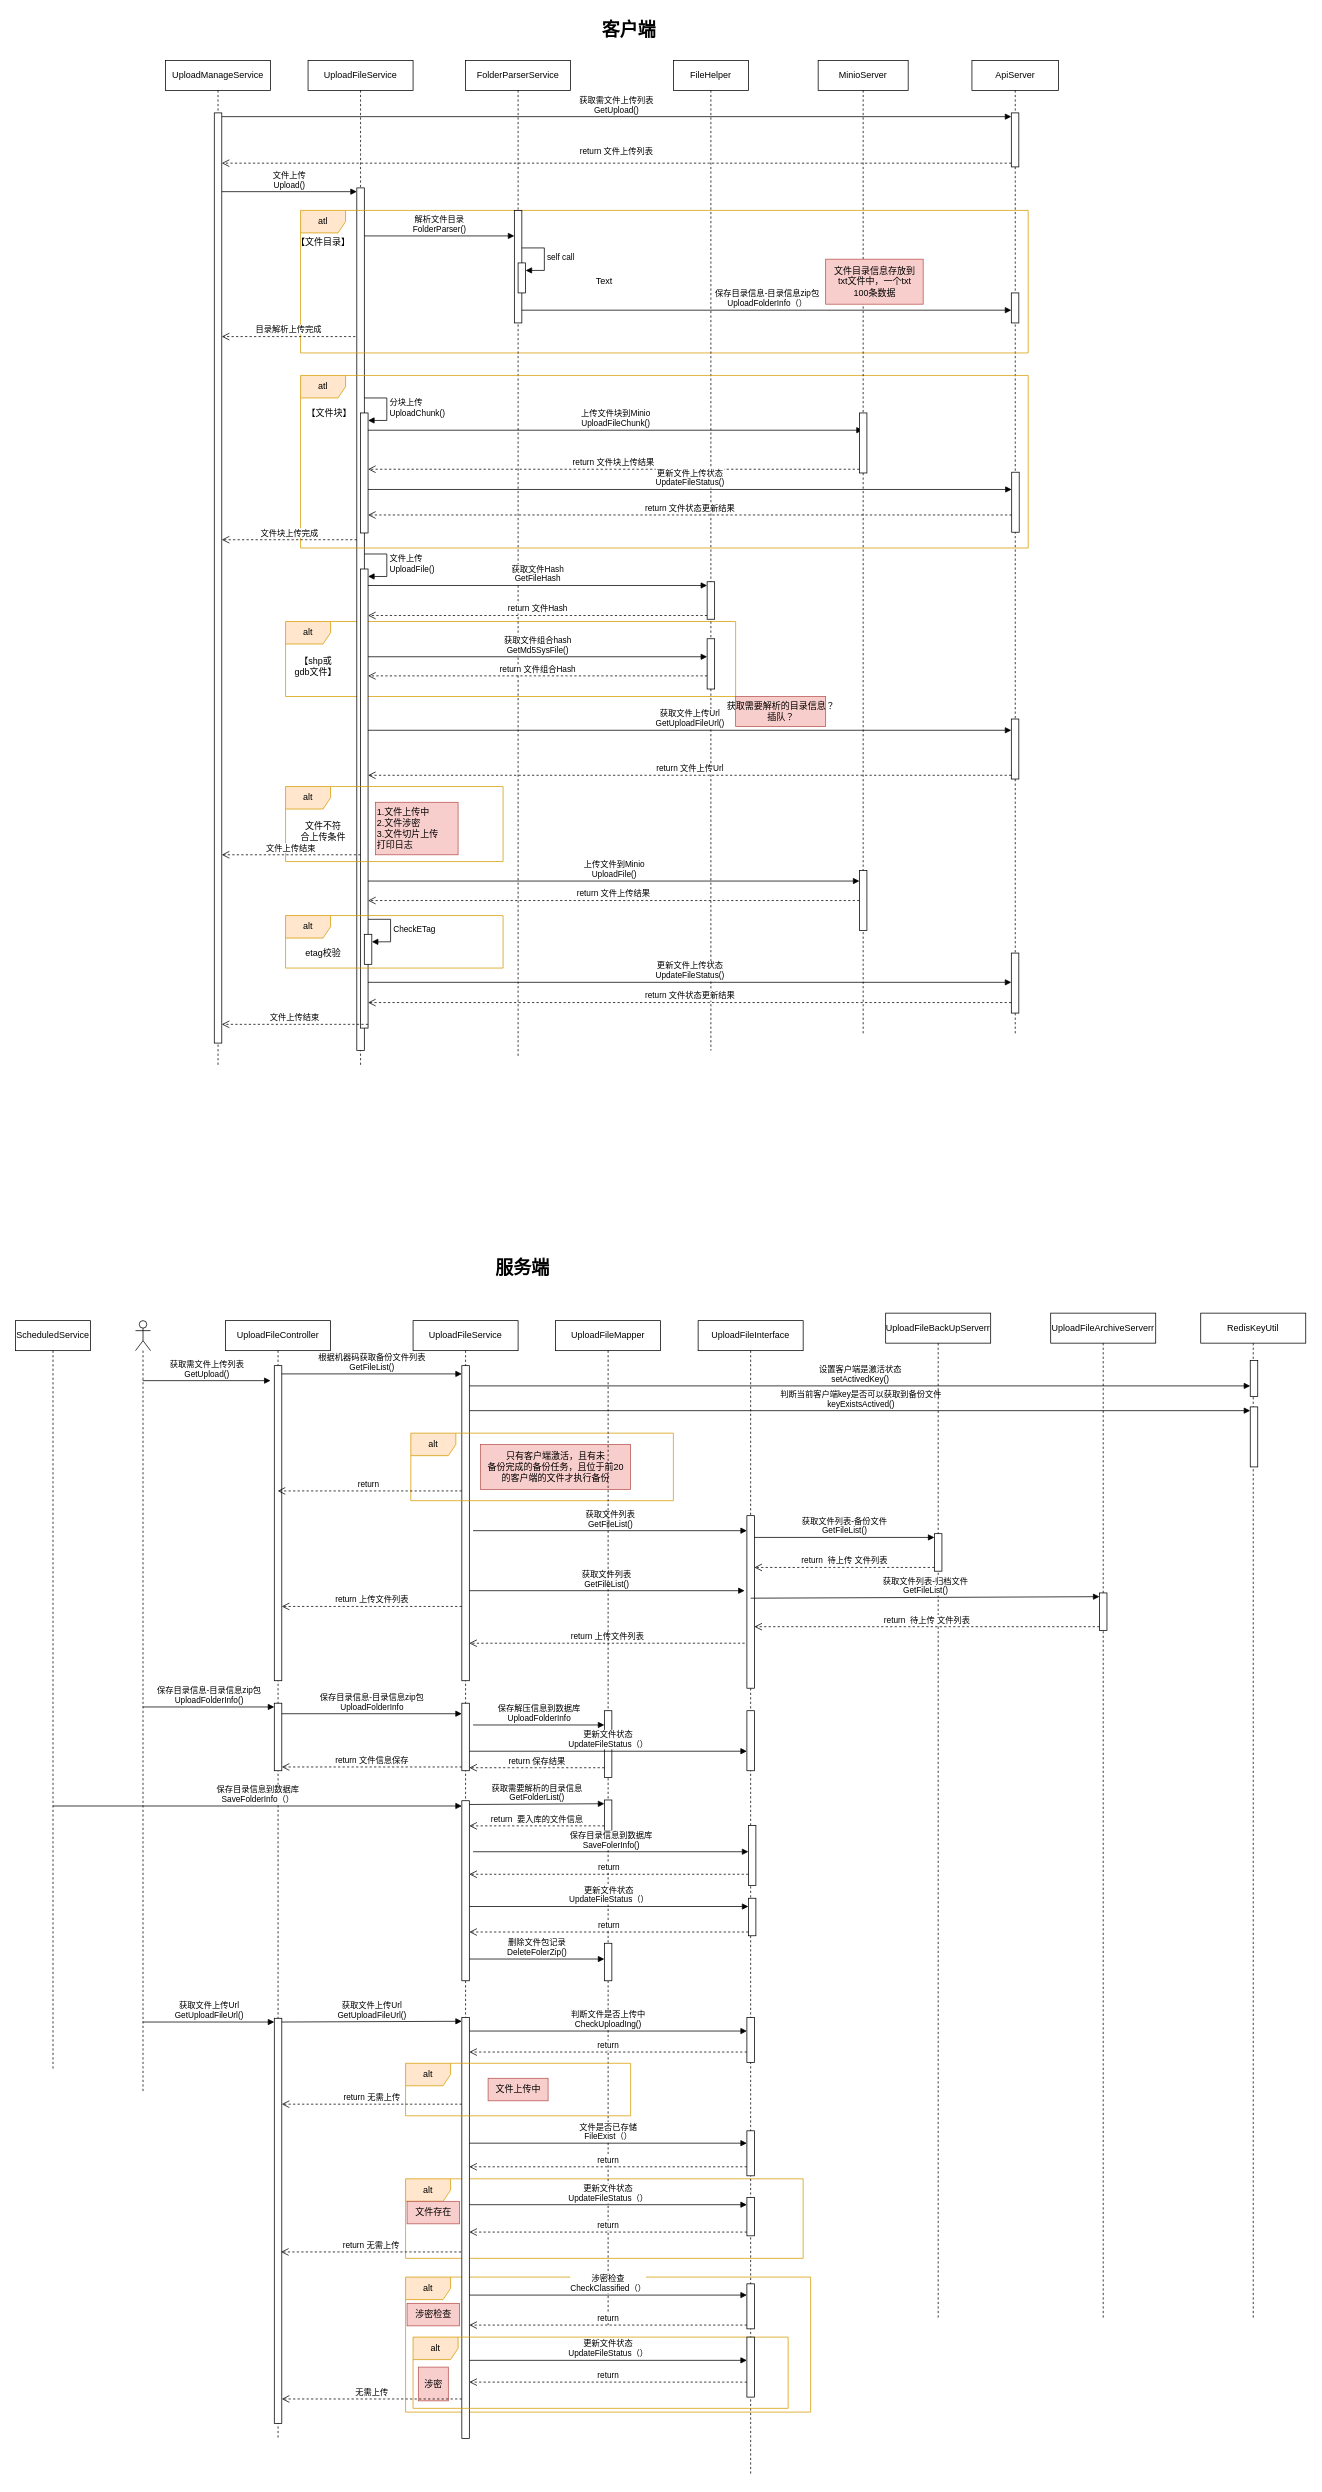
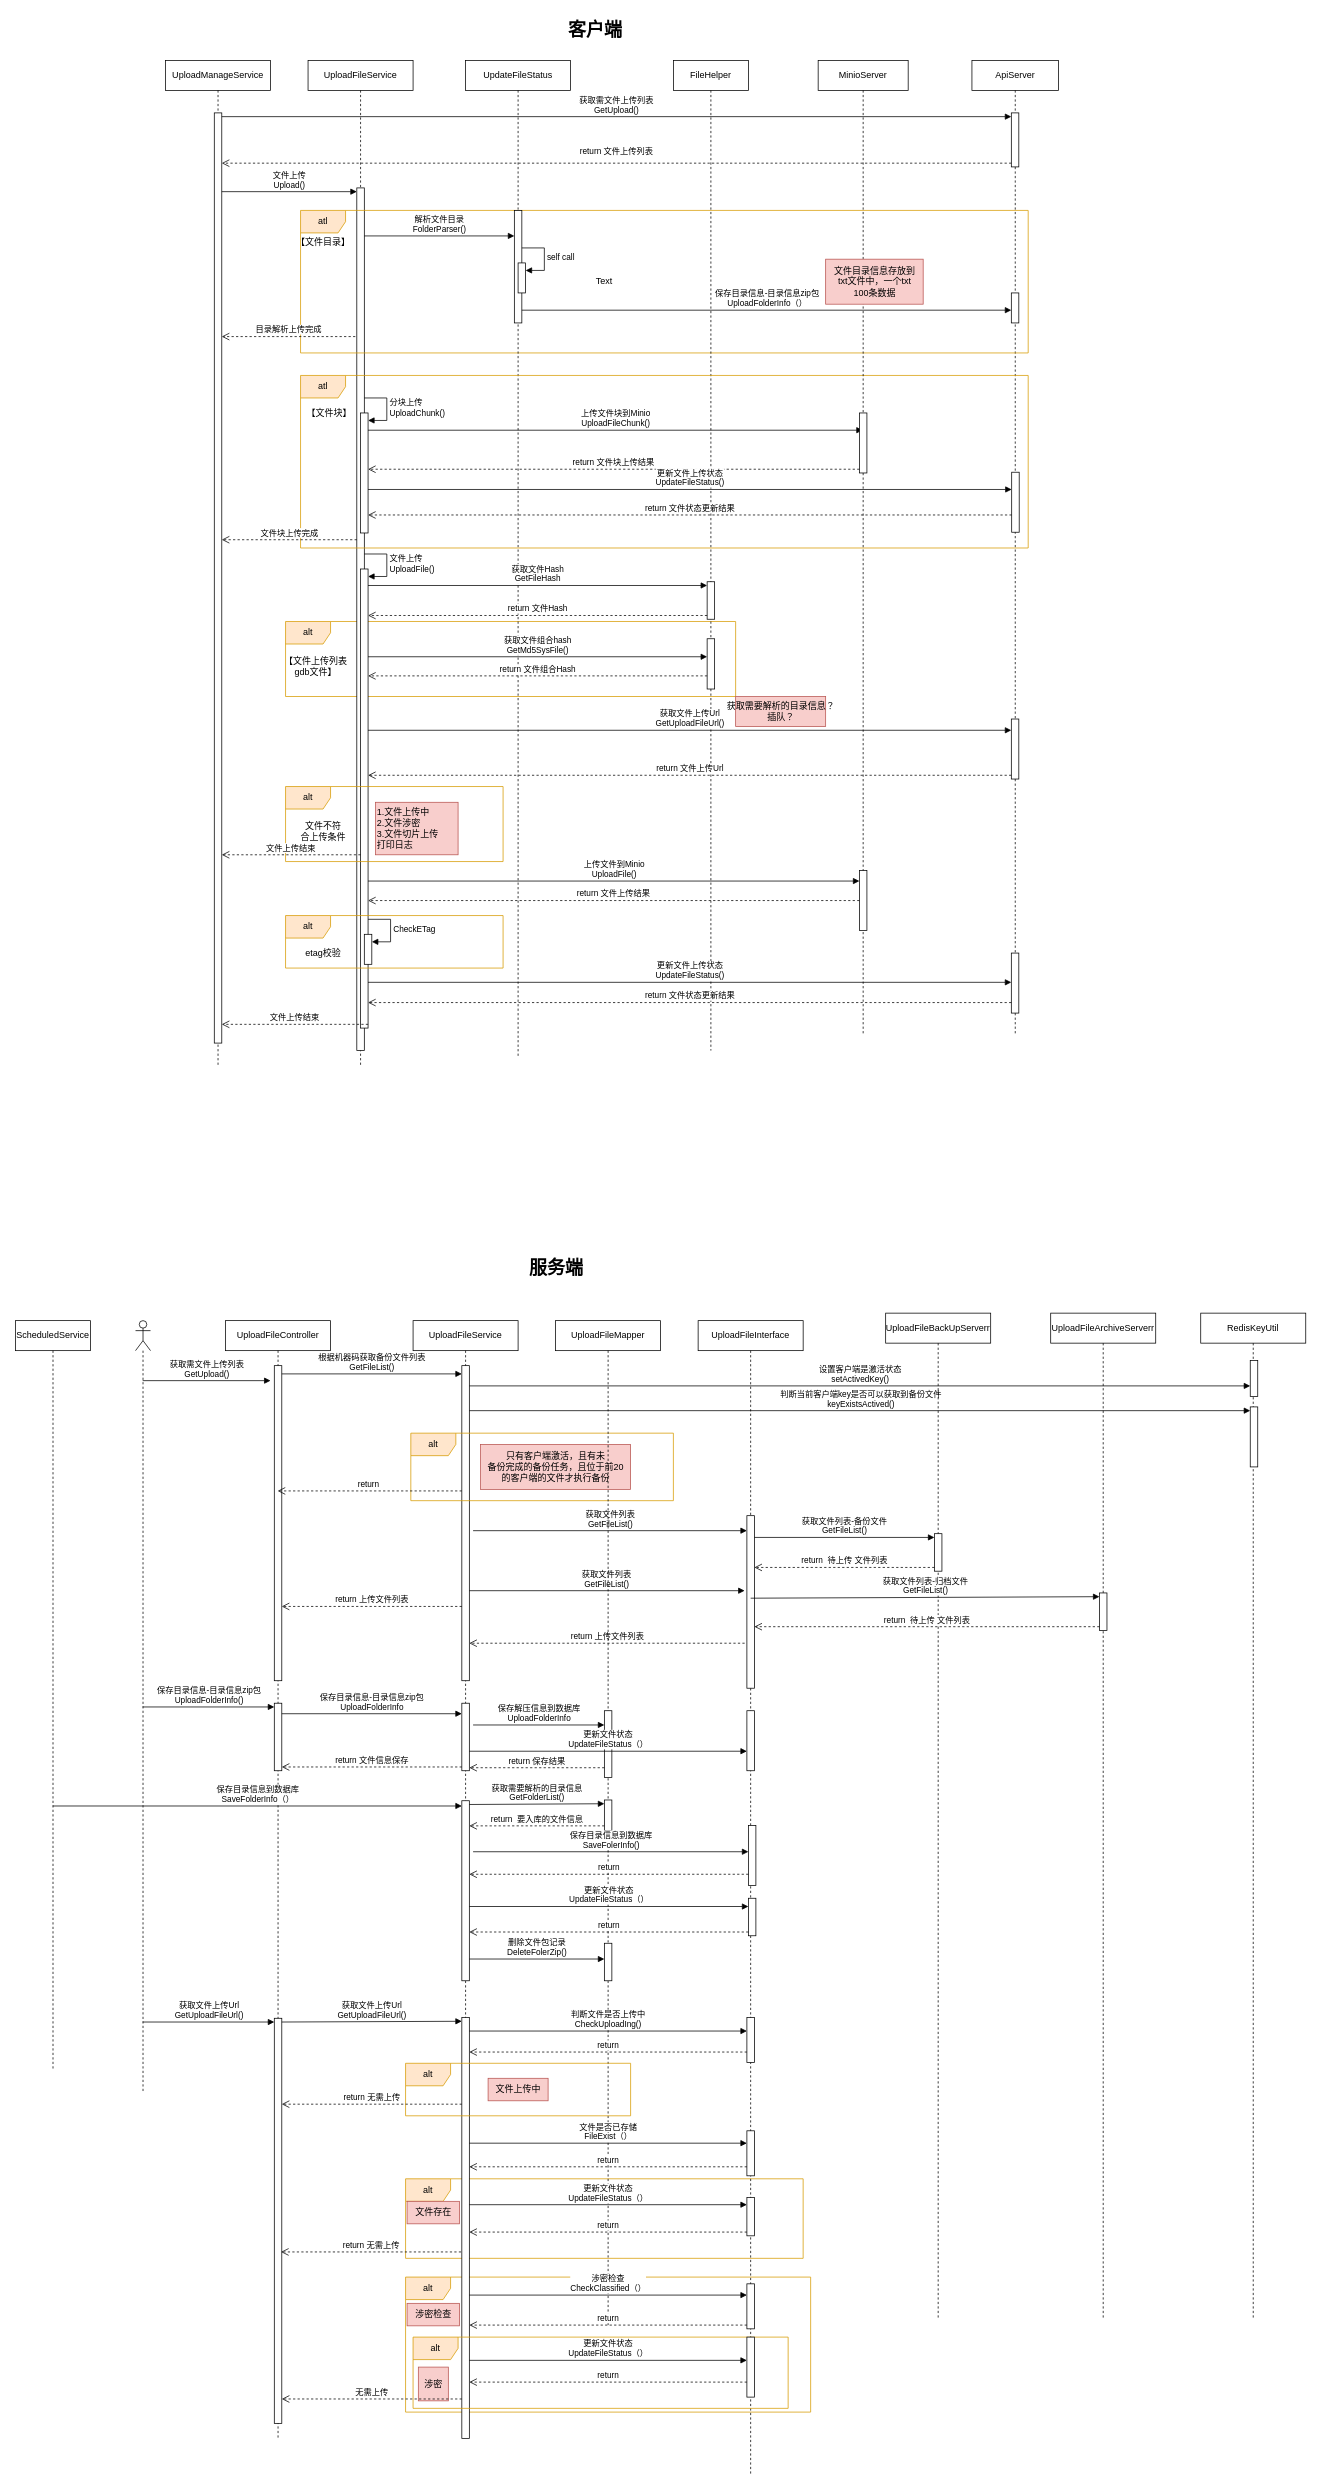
(669, 30) -> (636, 30)
(518, 75) -> (518, 75)
(316, 666) -> (316, 666)
(563, 1268) -> (597, 1268)
